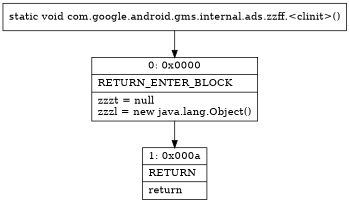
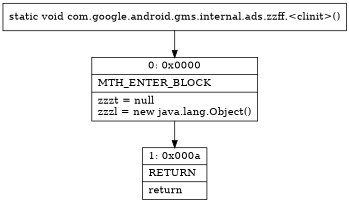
(165, 83) -> (155, 83)
